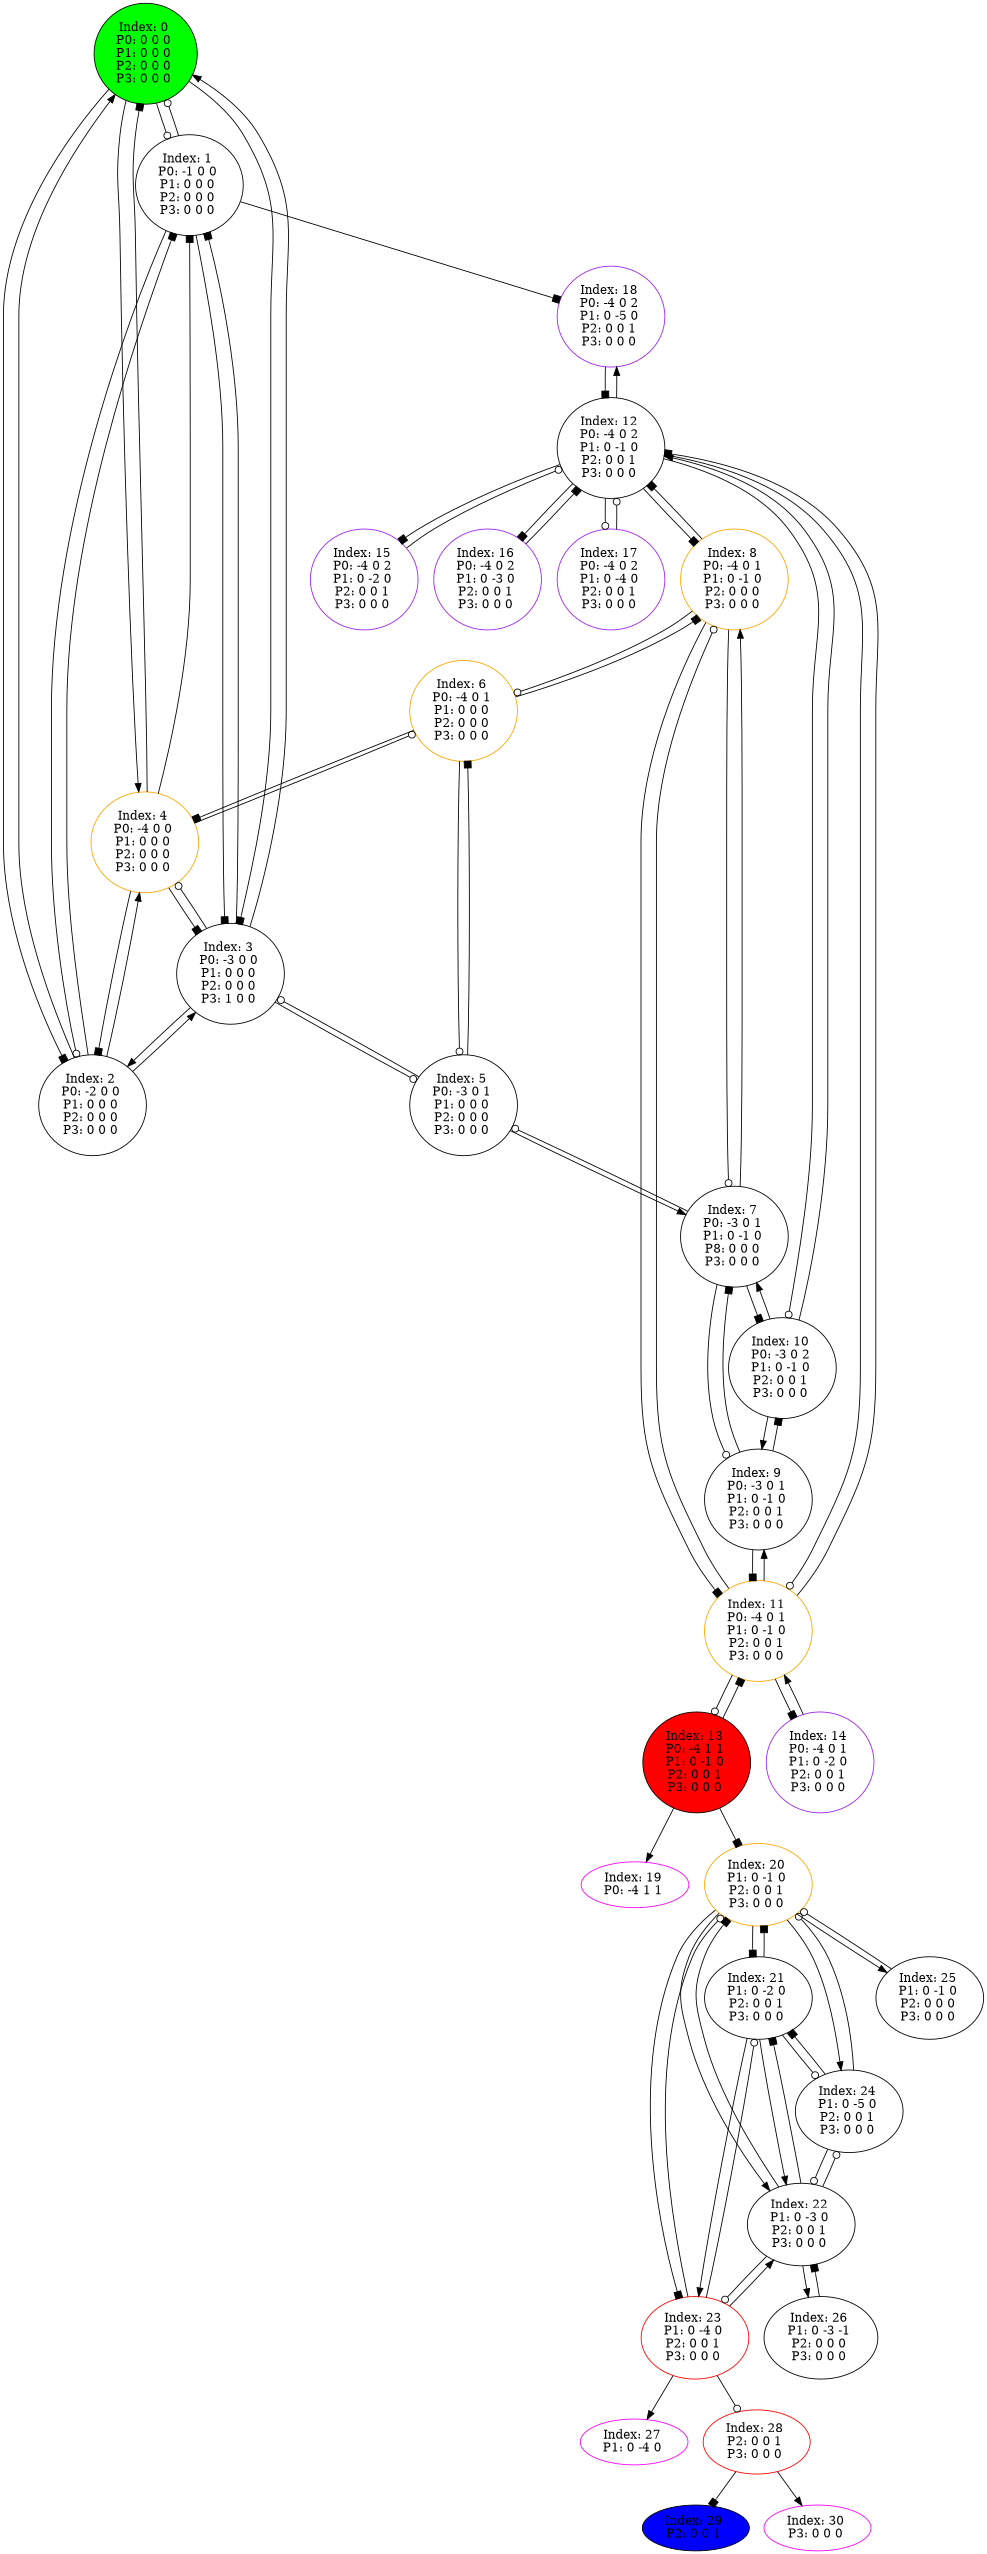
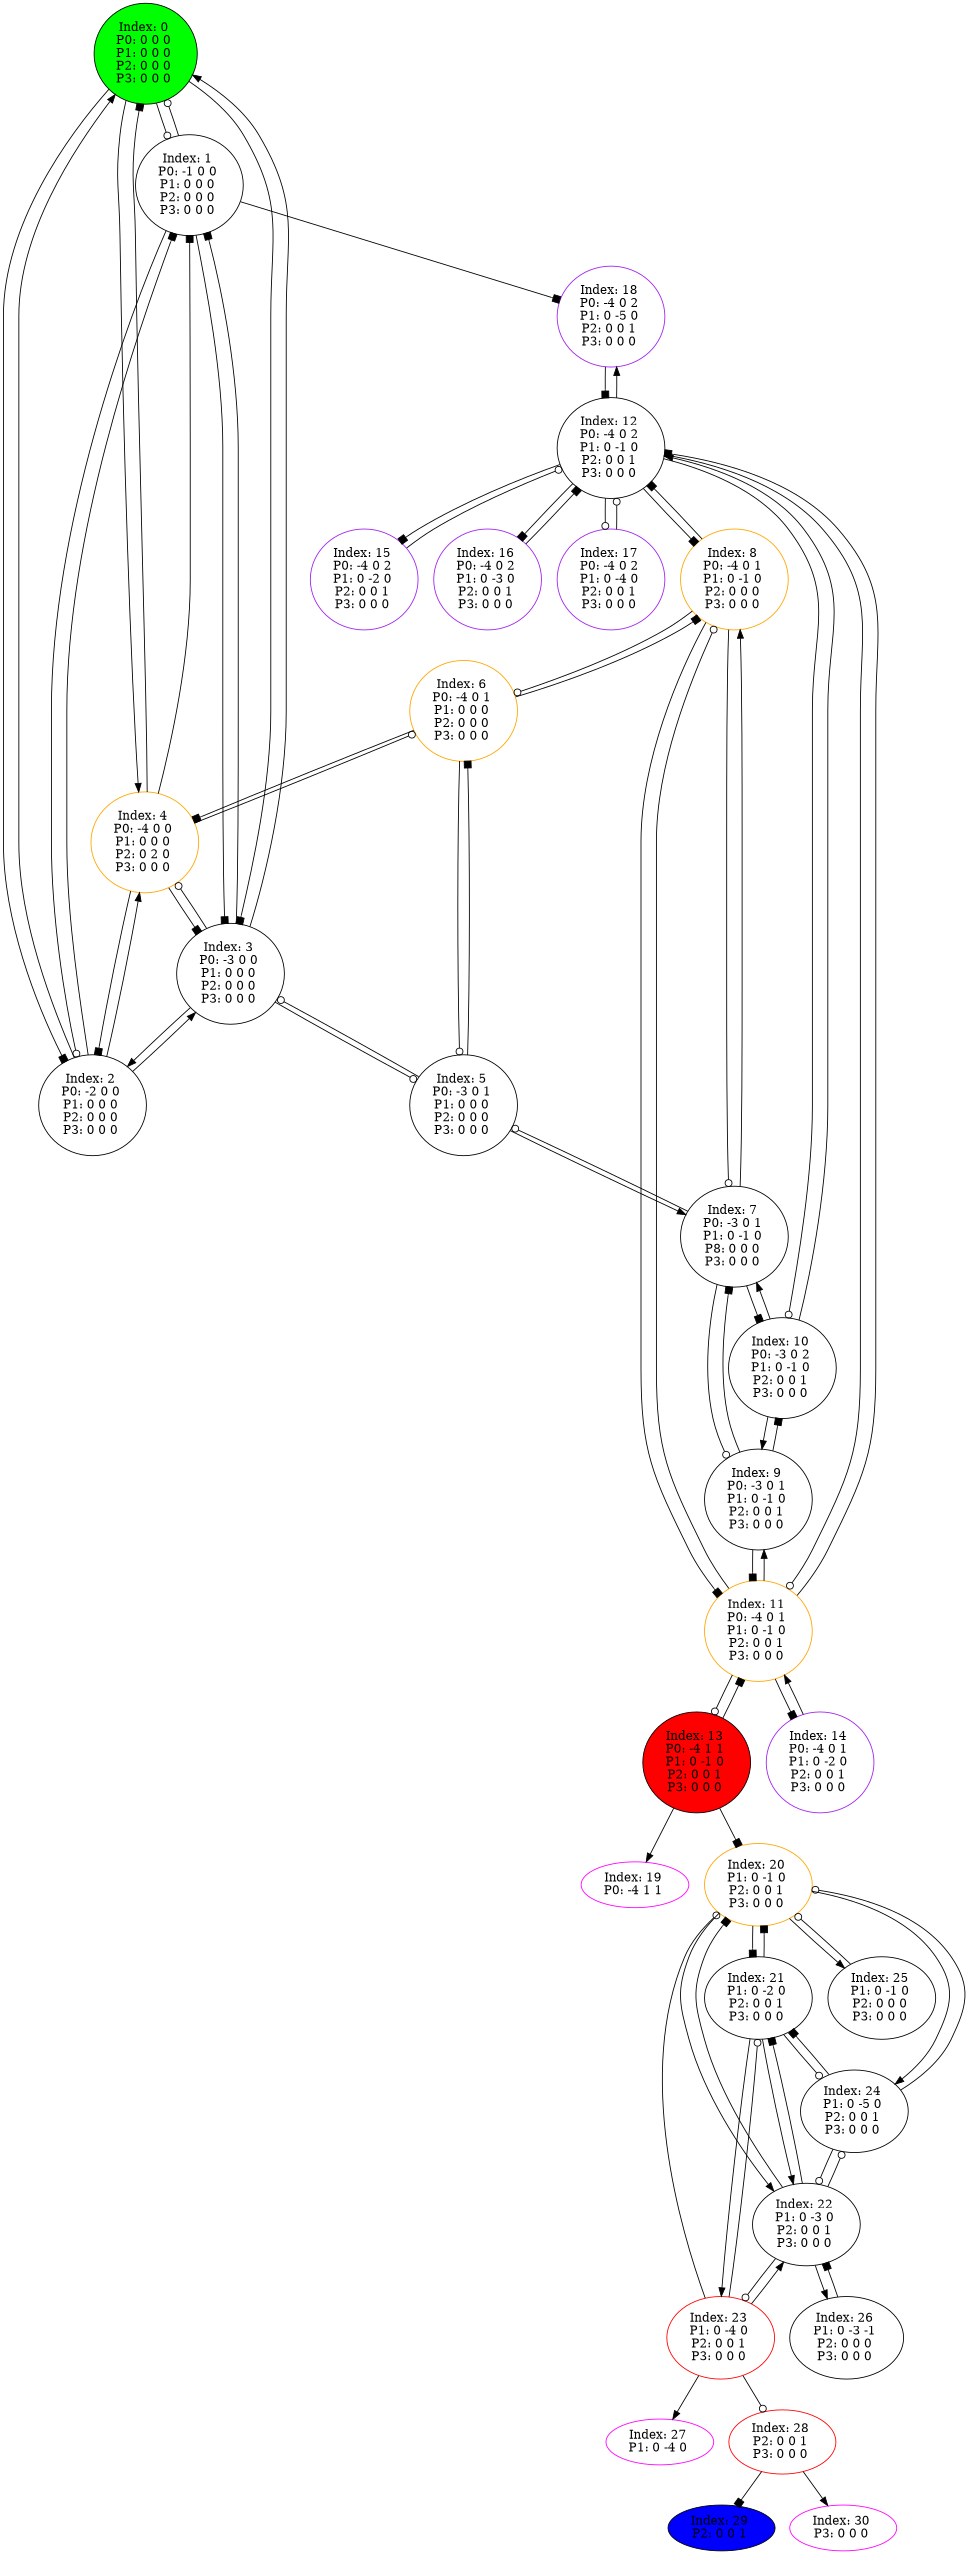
(145, 842) -> (145, 842)
(231, 974) -> (231, 974)
(651, 2092) -> none
